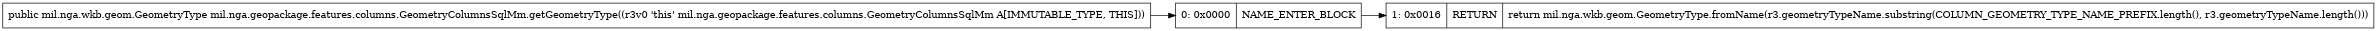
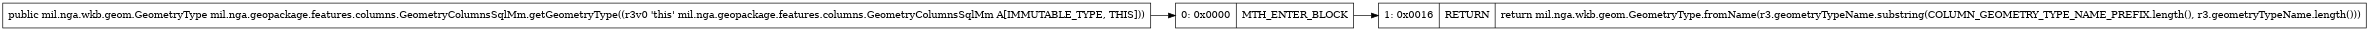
(1299, 15) -> (1295, 15)
